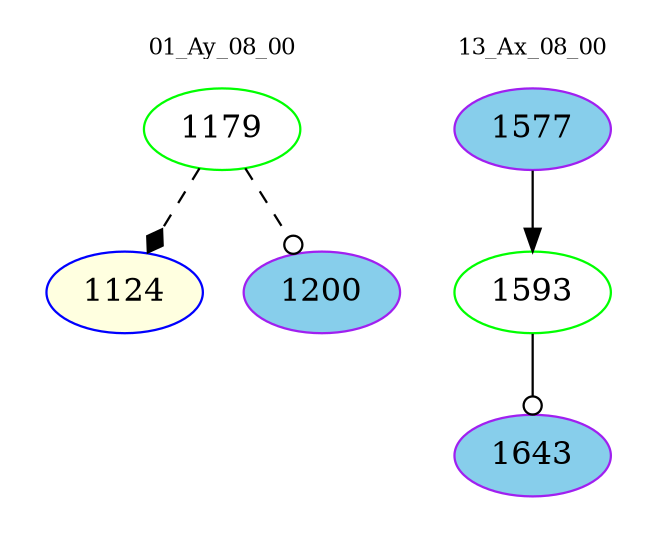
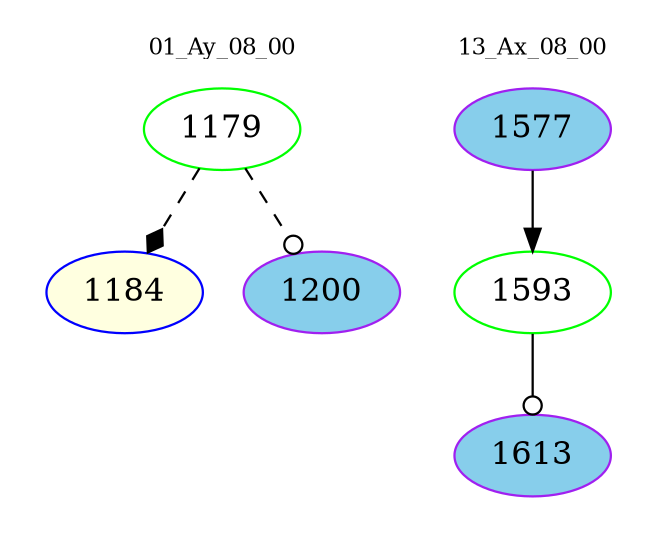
(125, 292) -> (125, 292)
(533, 456) -> (533, 456)
